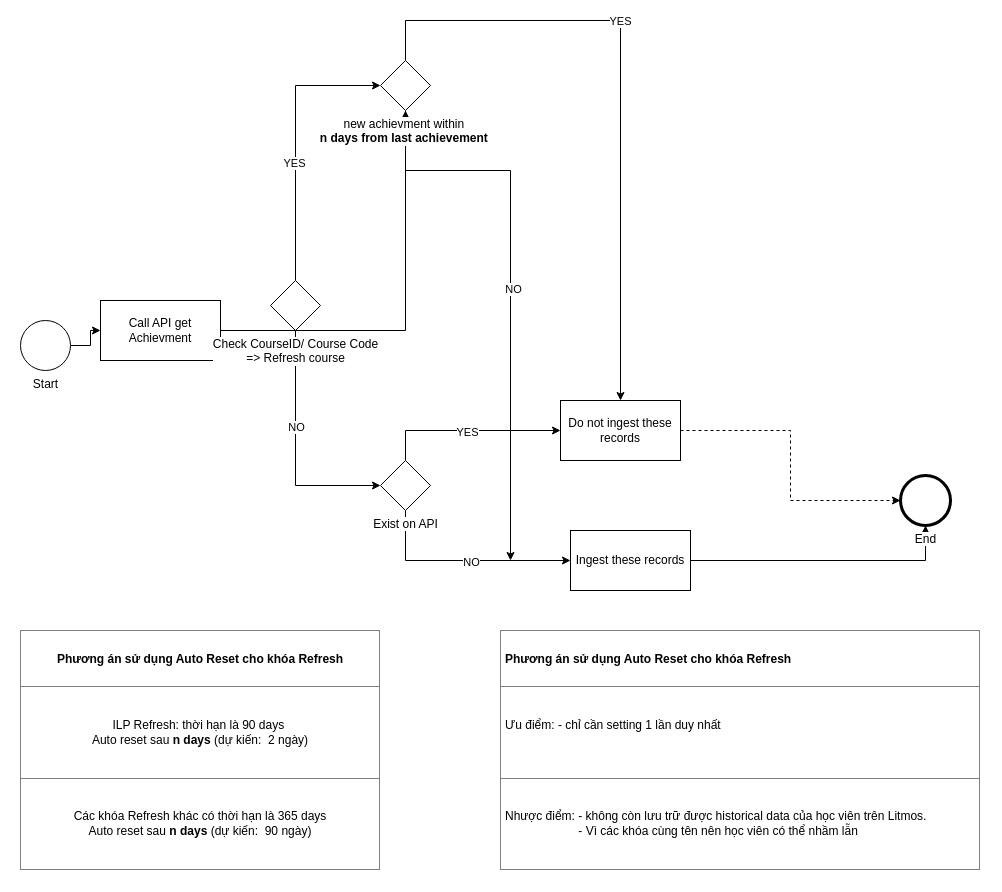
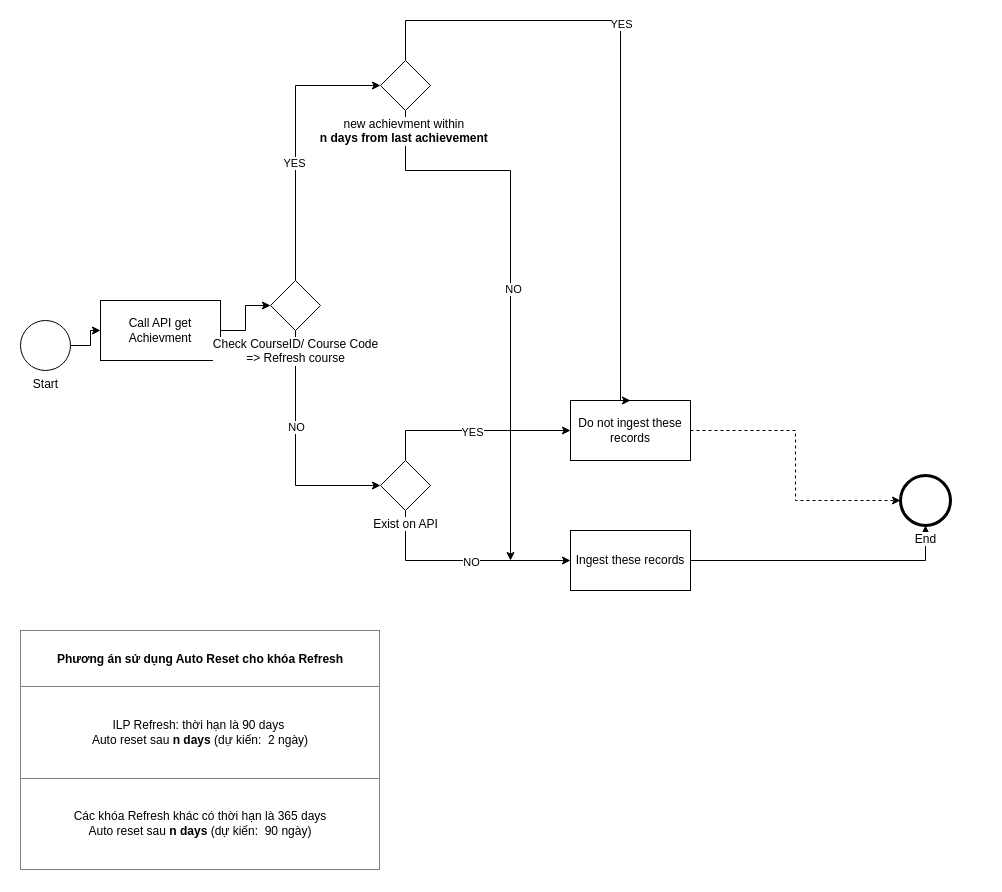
(404, 331) -> (246, 311)
(621, 431) -> (631, 431)
(741, 751) -> none
